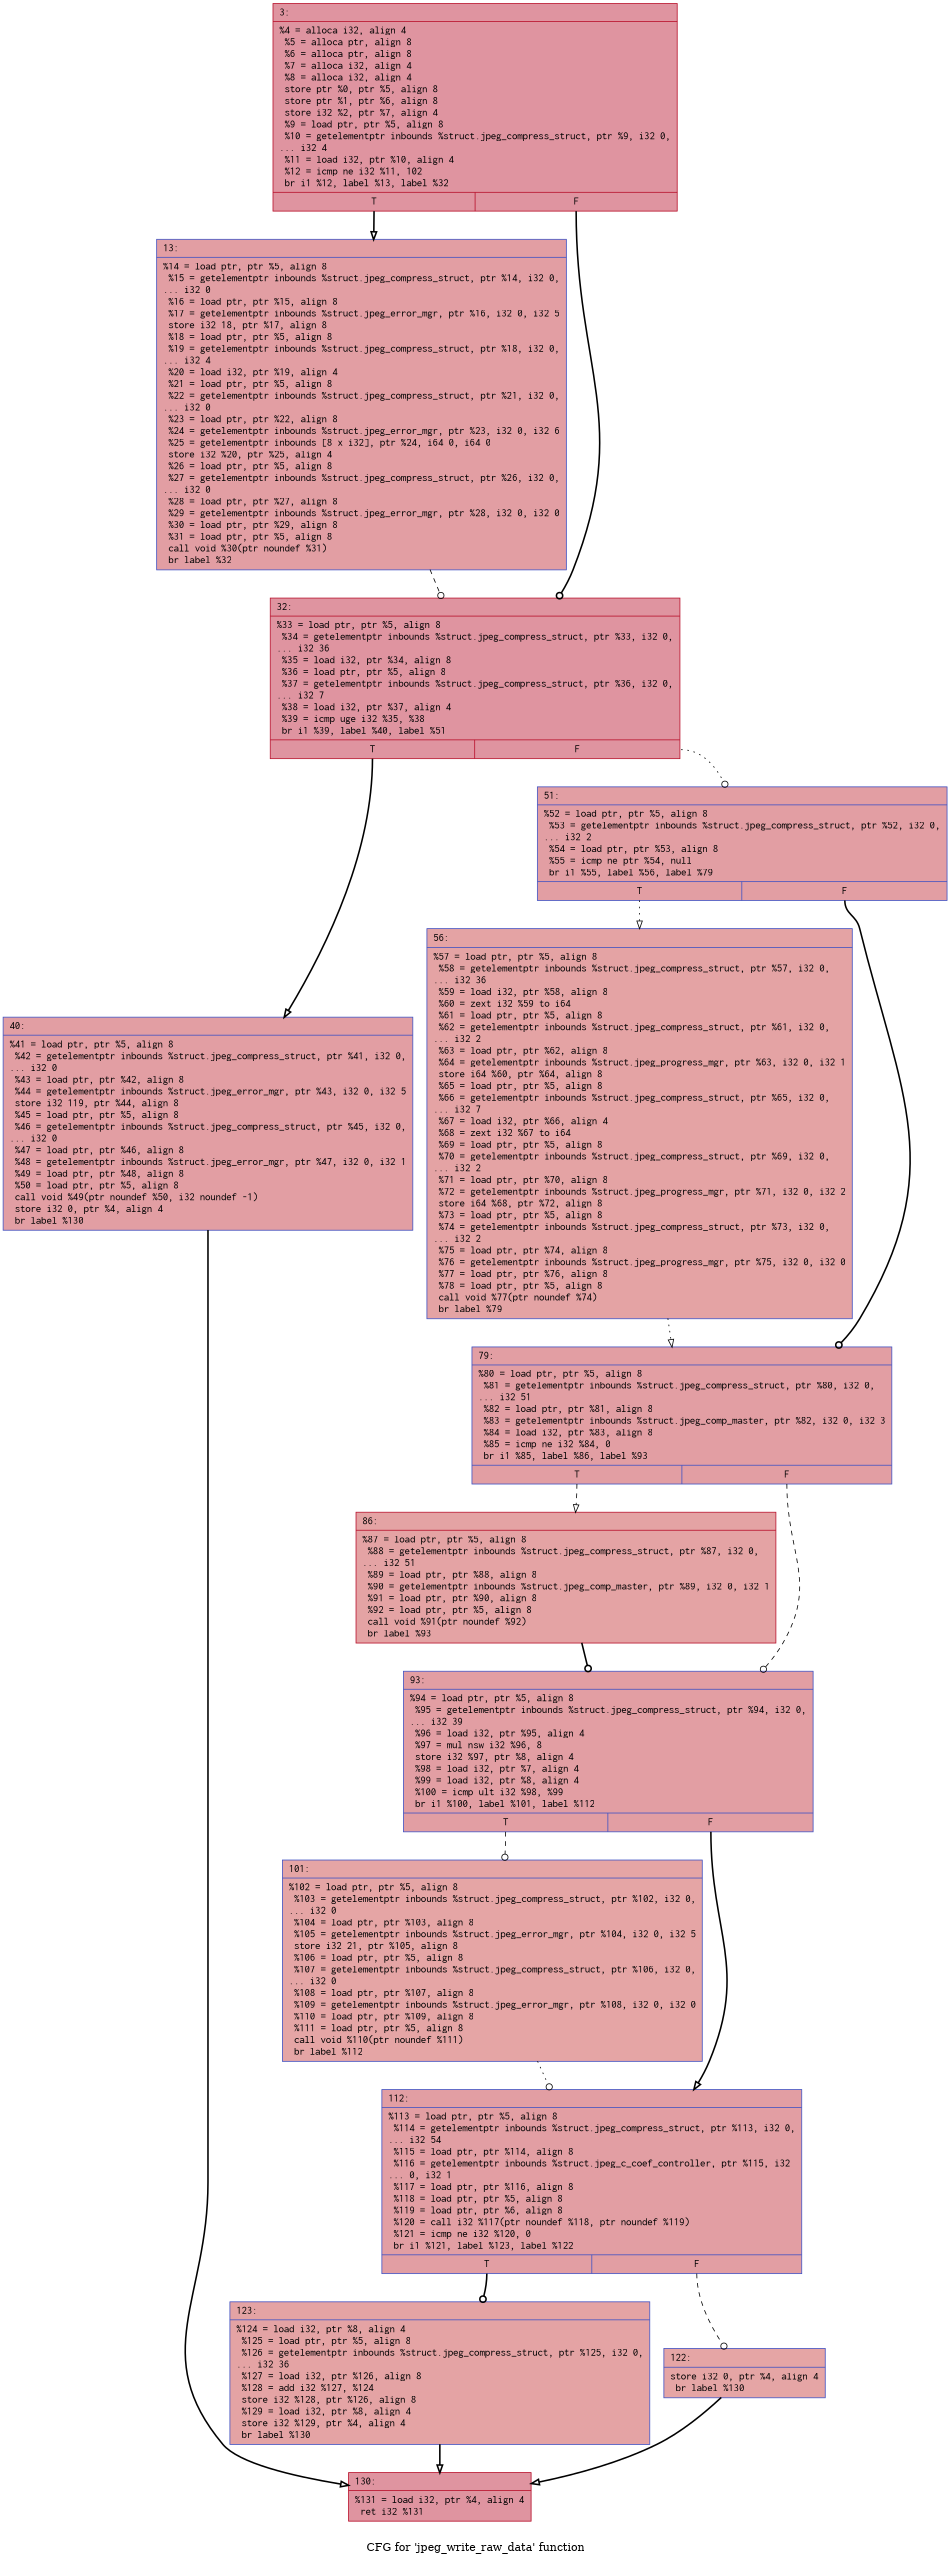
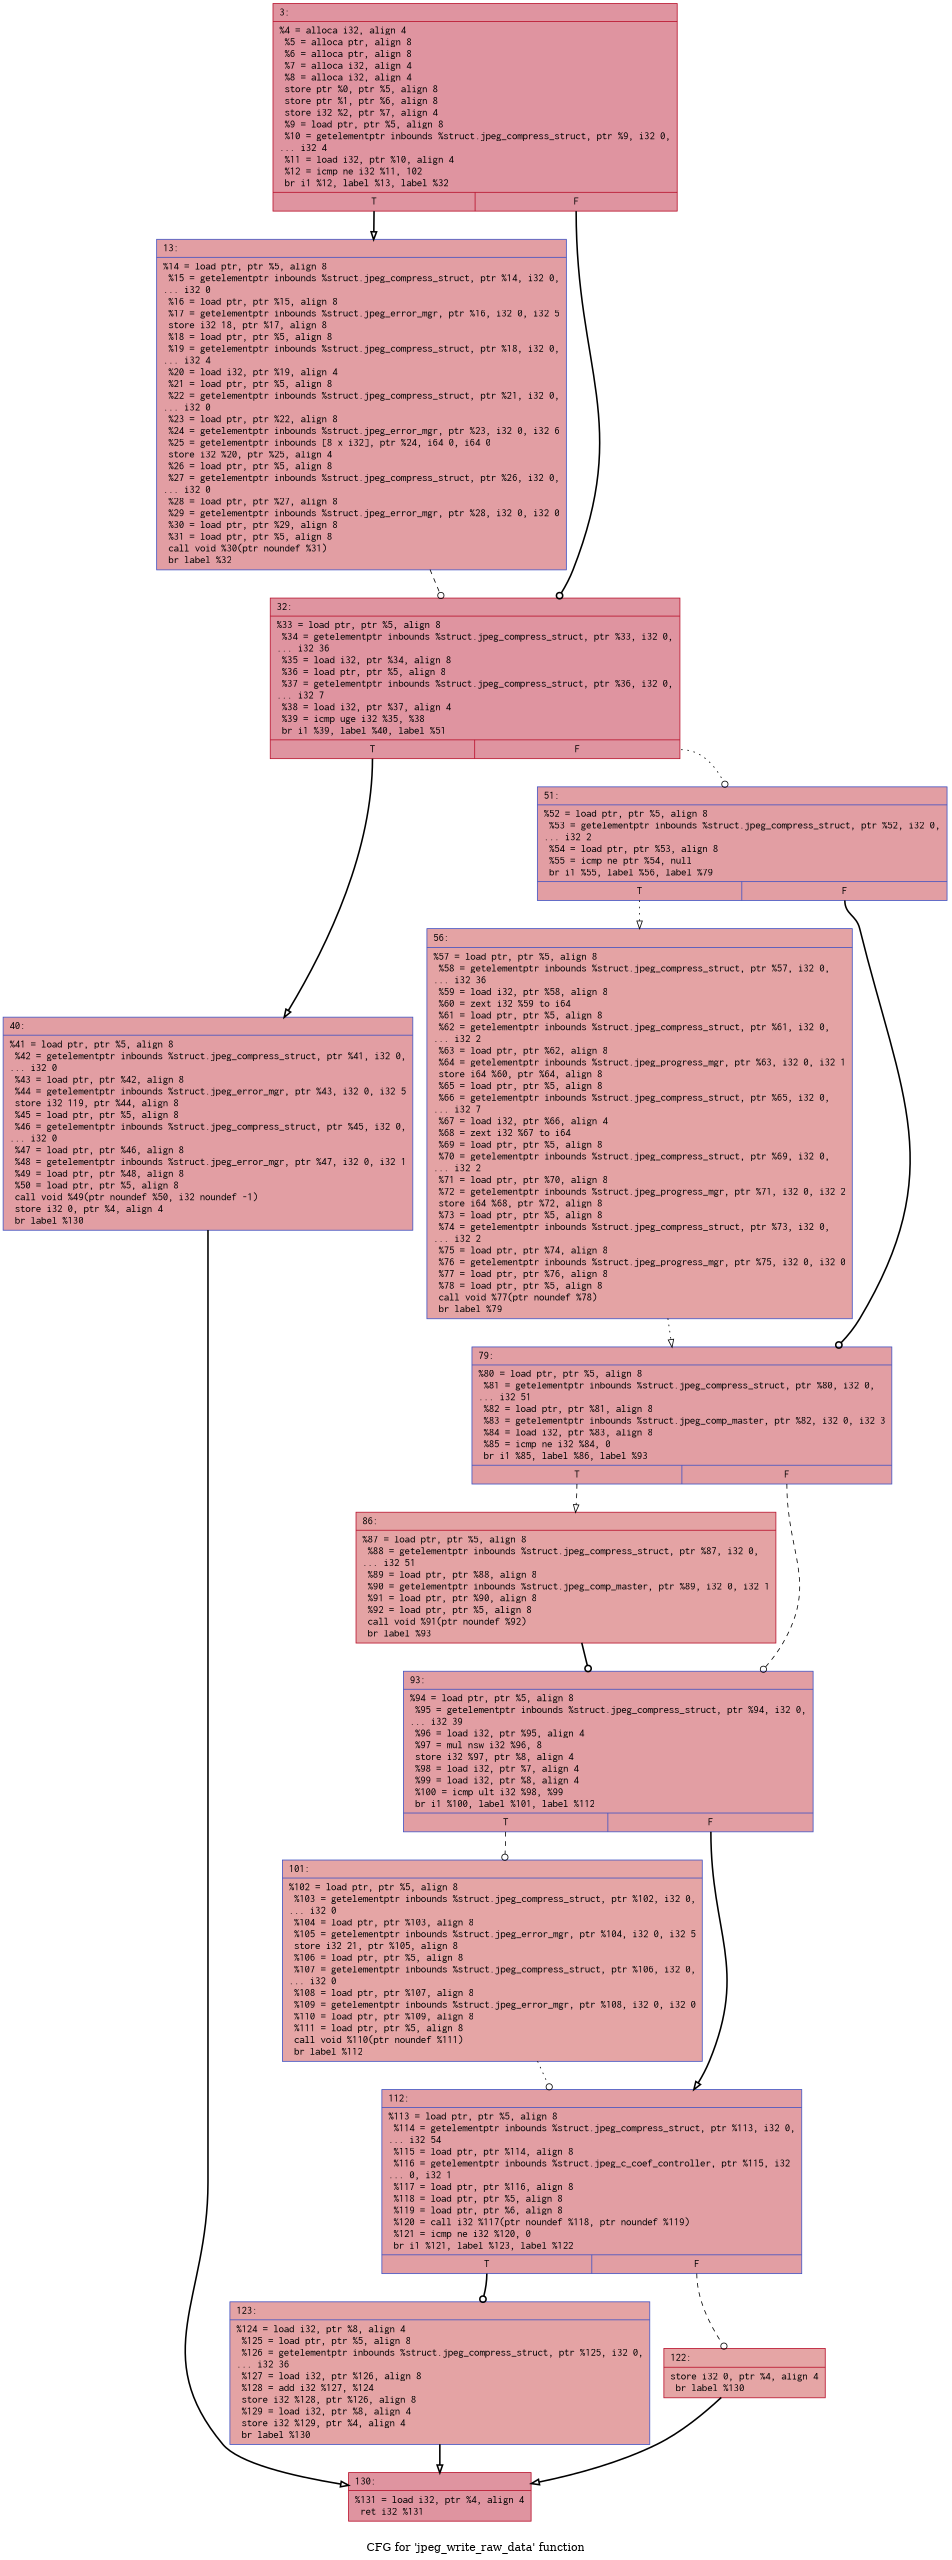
(515, 1297) -> (515, 1297)
(745, 2373) -> (745, 2373)
